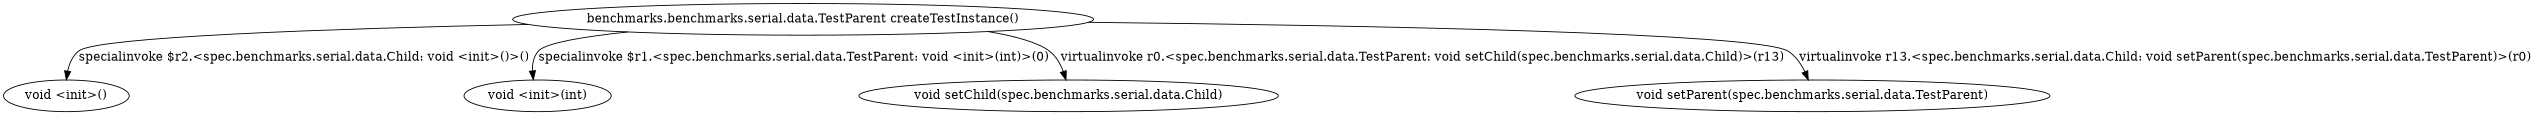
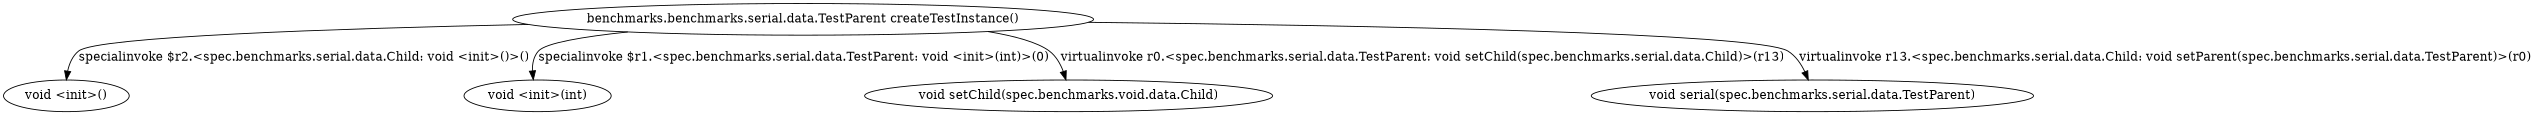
(1069, 96) -> (1069, 96)
(1812, 96) -> (1812, 96)
